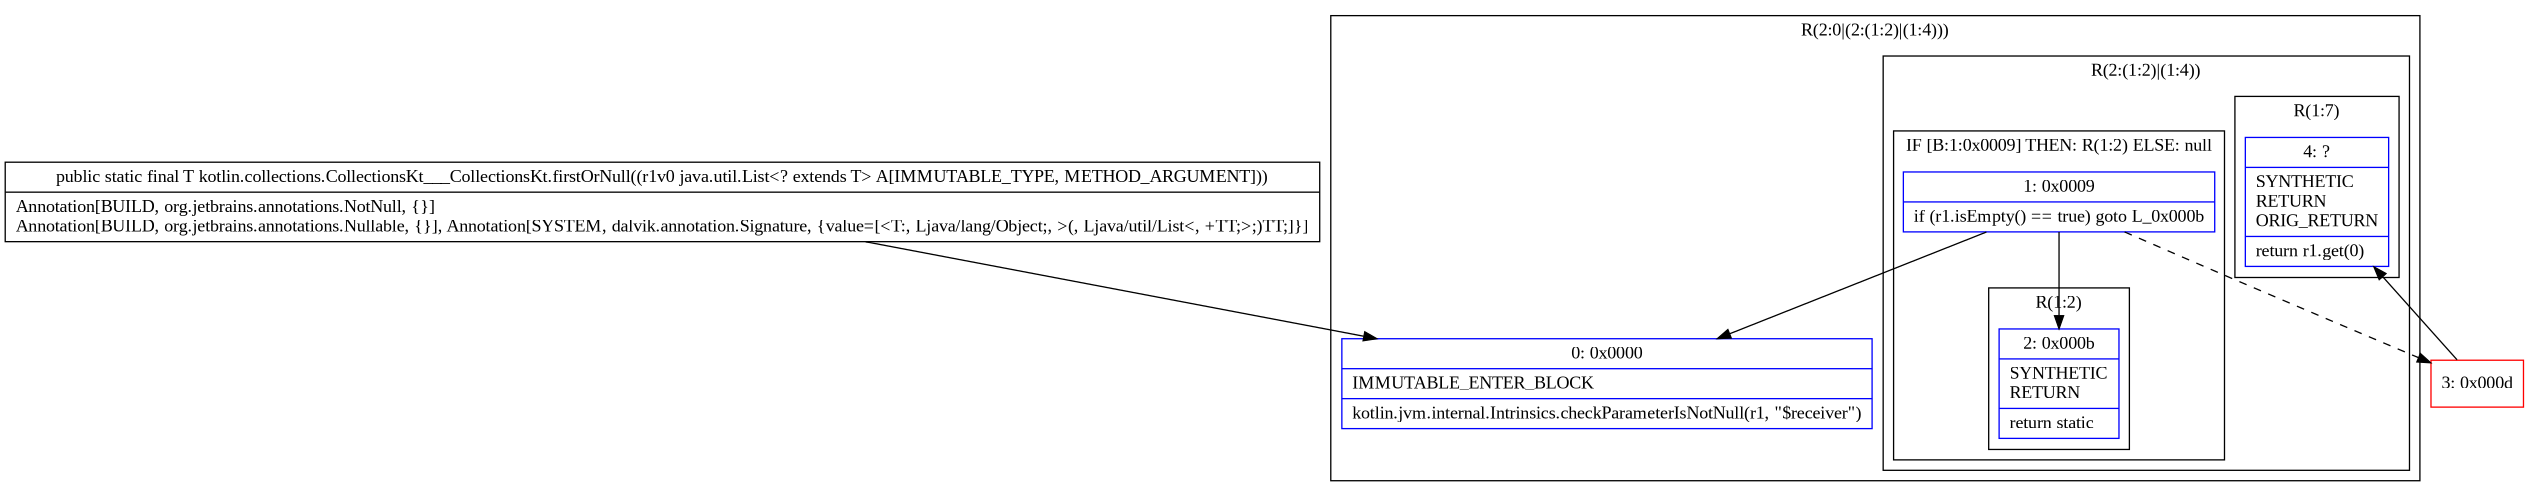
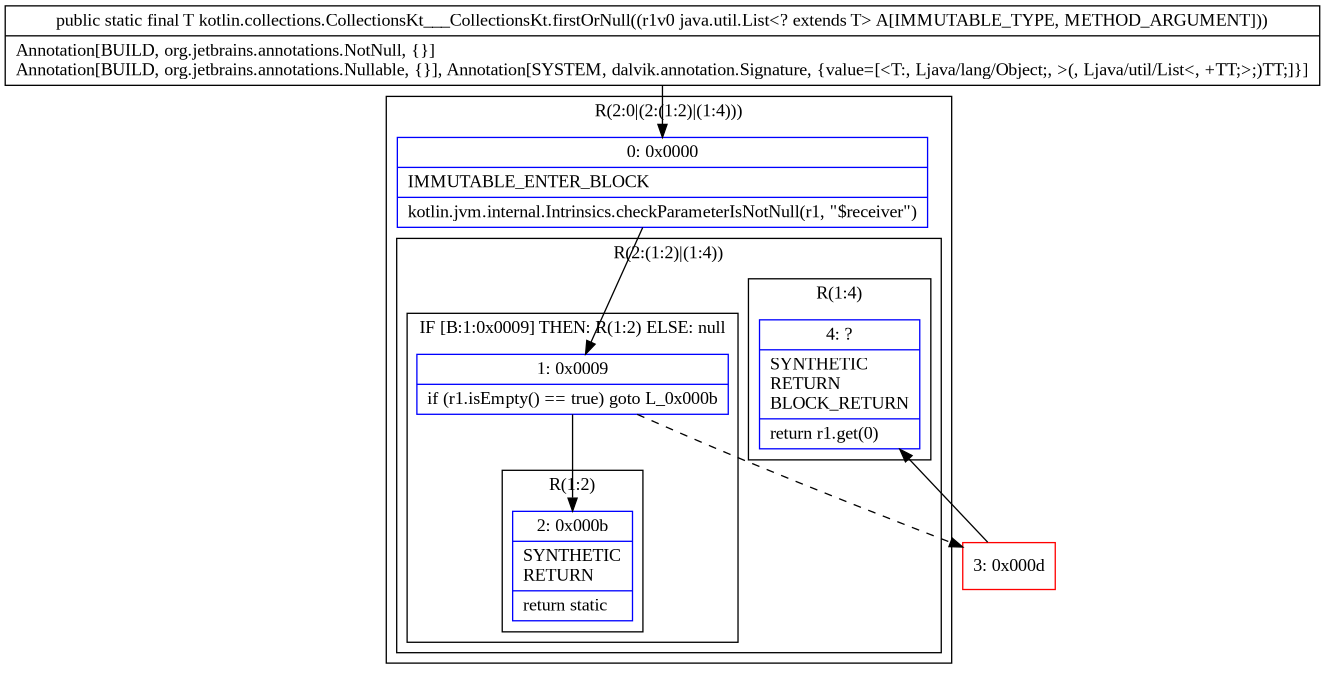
(2317, 111) -> (840, 294)
(2317, 221) -> (840, 403)
(1858, 283) -> (617, 285)
